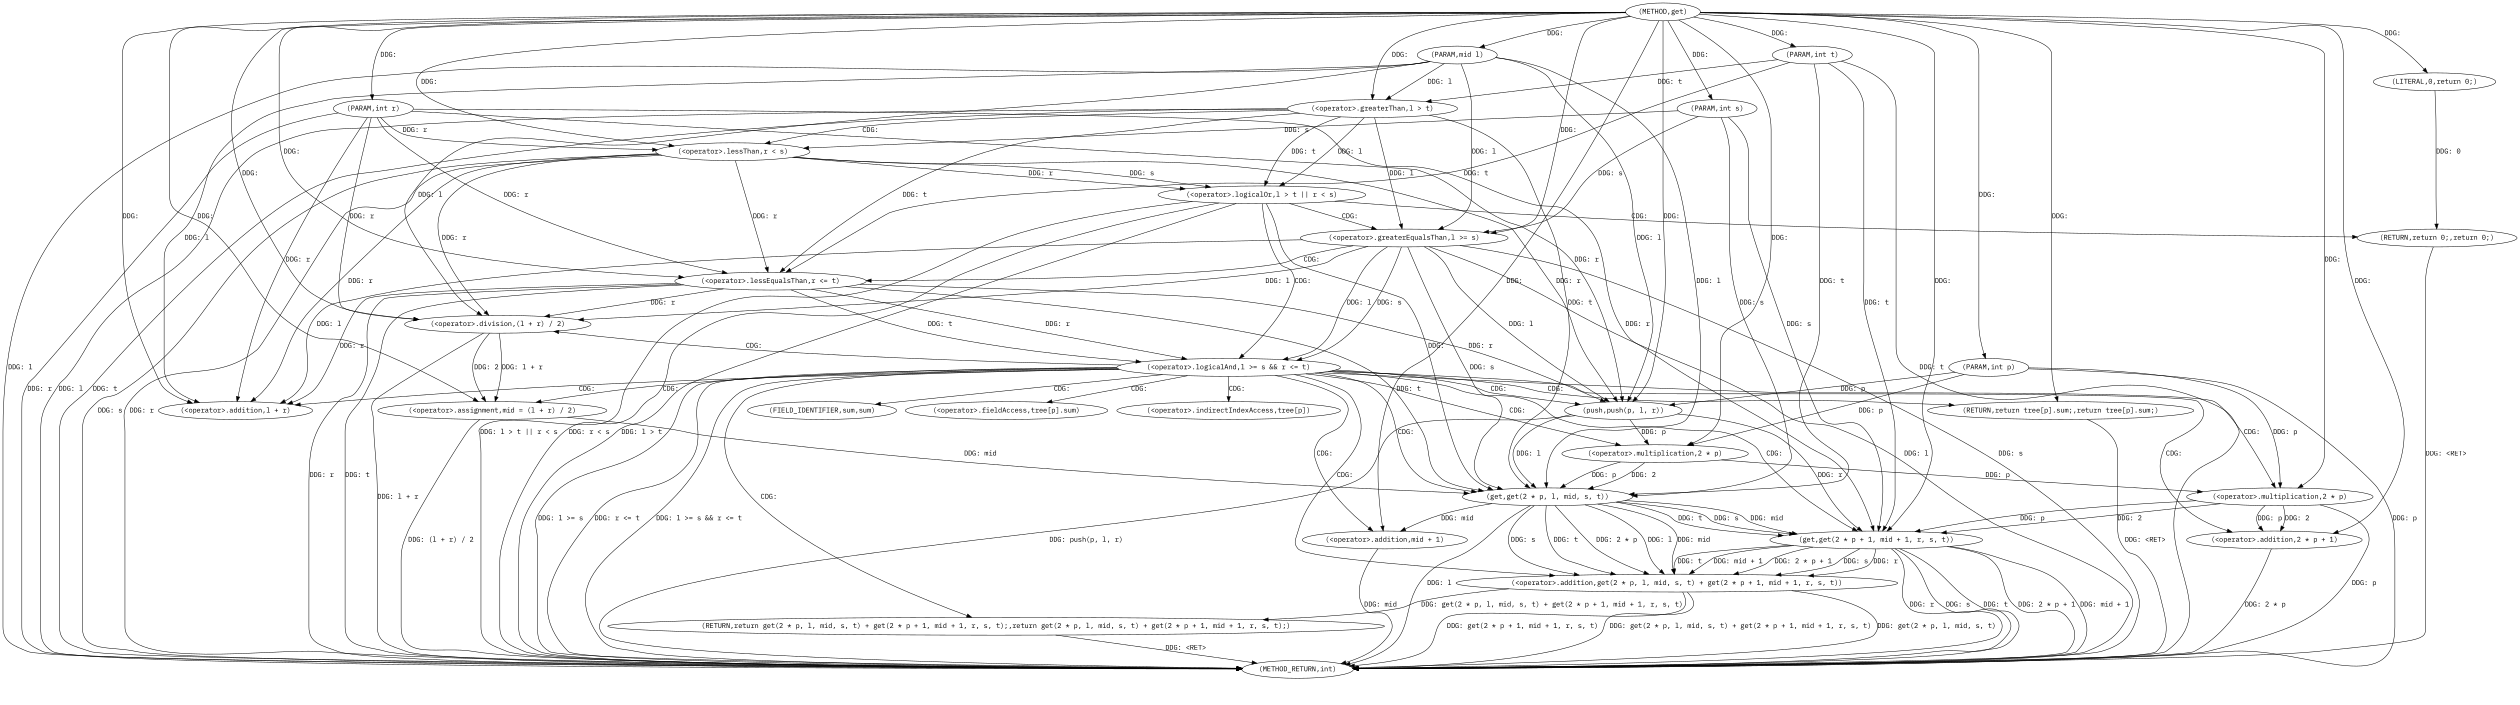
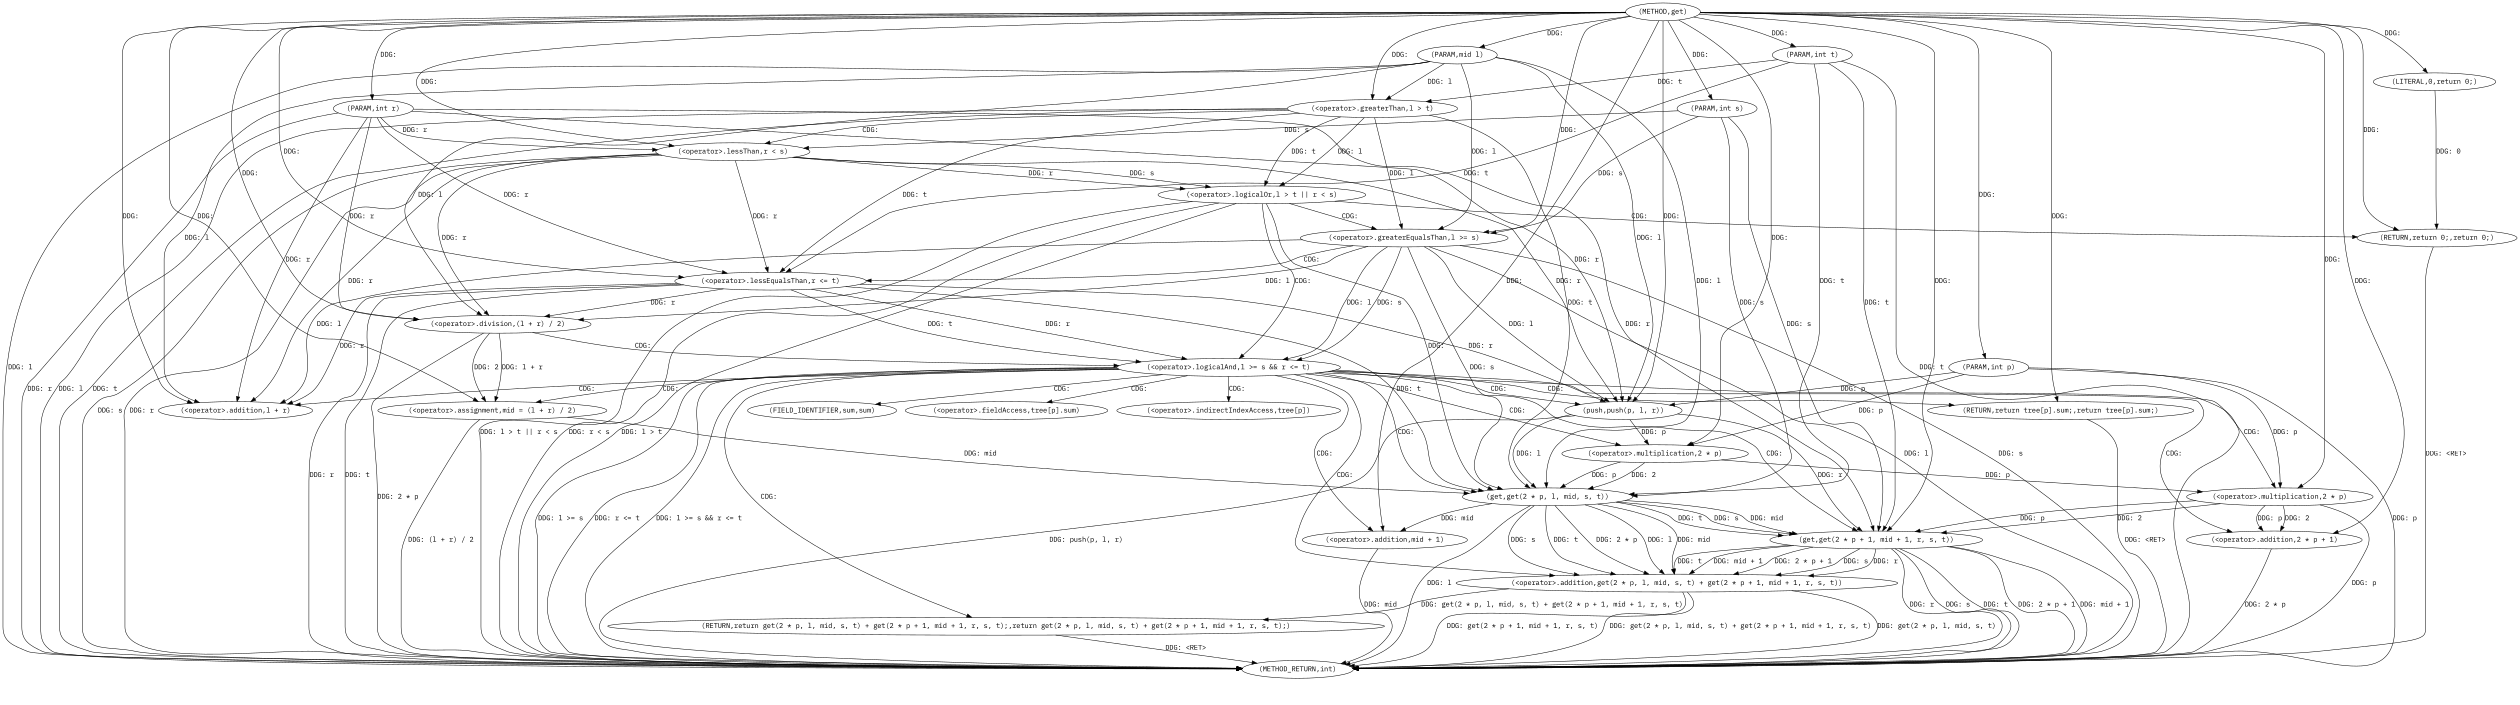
none -> (2351, 30)
(839, 355) -> (822, 359)
(398, 497) -> (398, 497)
